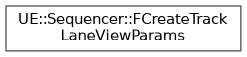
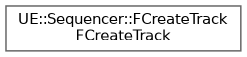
(123, 28) -> (123, 28)
